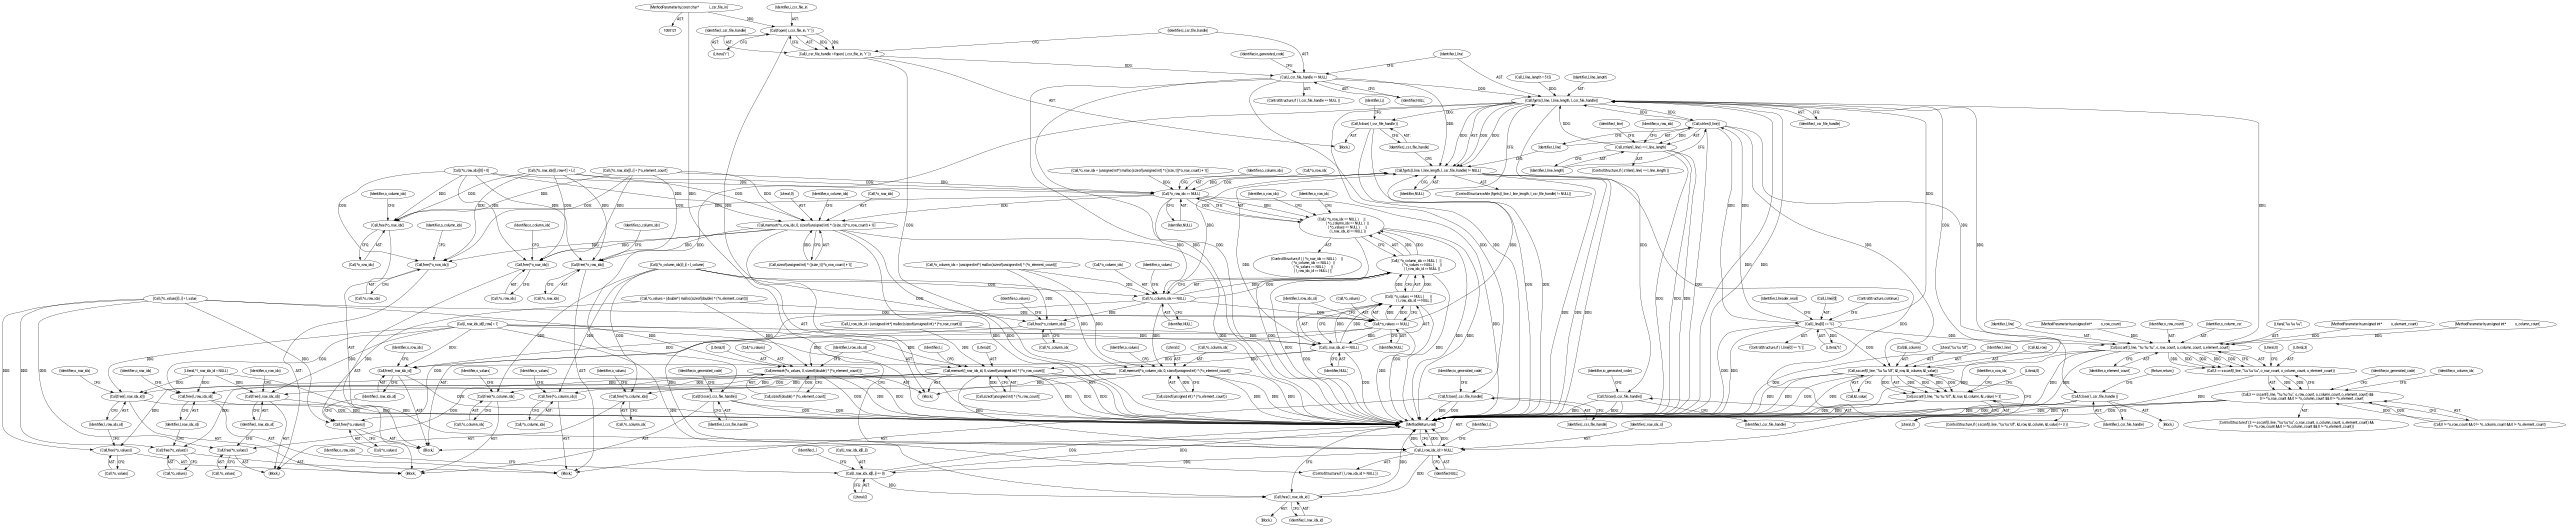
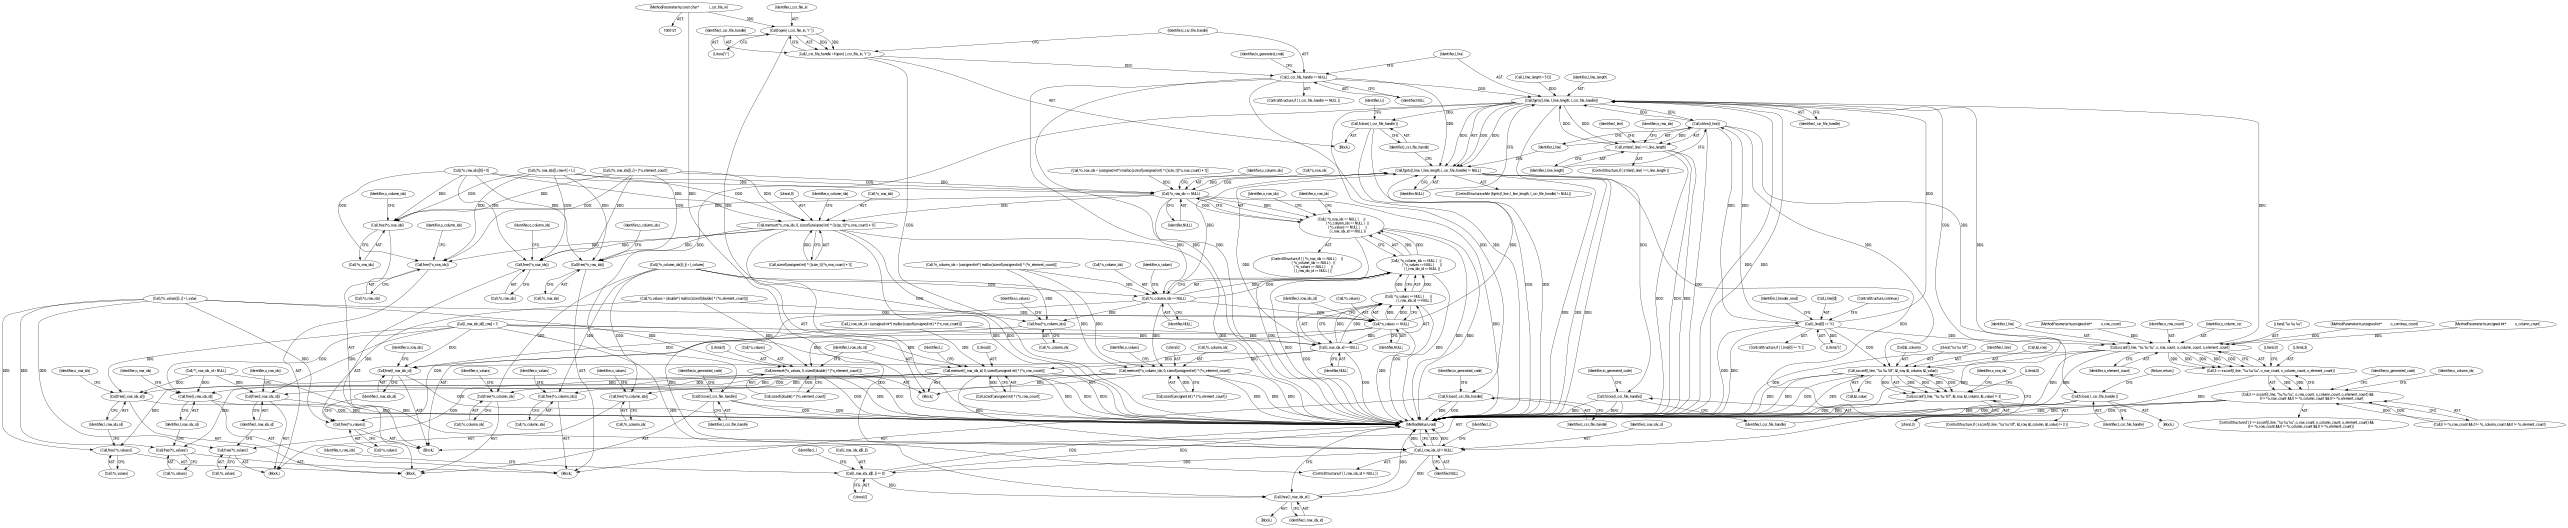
none -> (1585, 131)
(2374, 324) -> (2374, 324)
(206, 371) -> (206, 371)
(882, 383) -> (882, 383)
